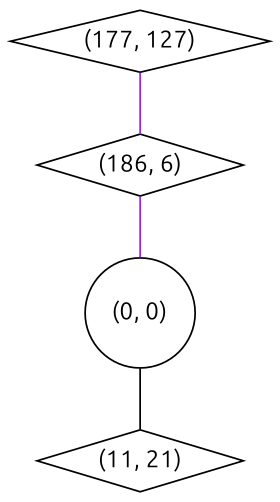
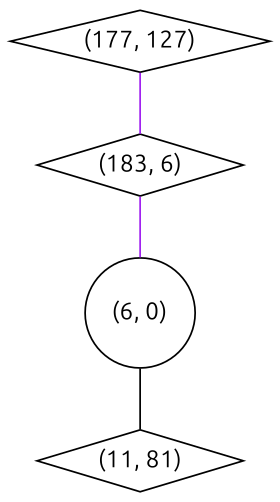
(140, 165) -> (140, 165)
(140, 313) -> (140, 313)
(140, 461) -> (140, 461)
